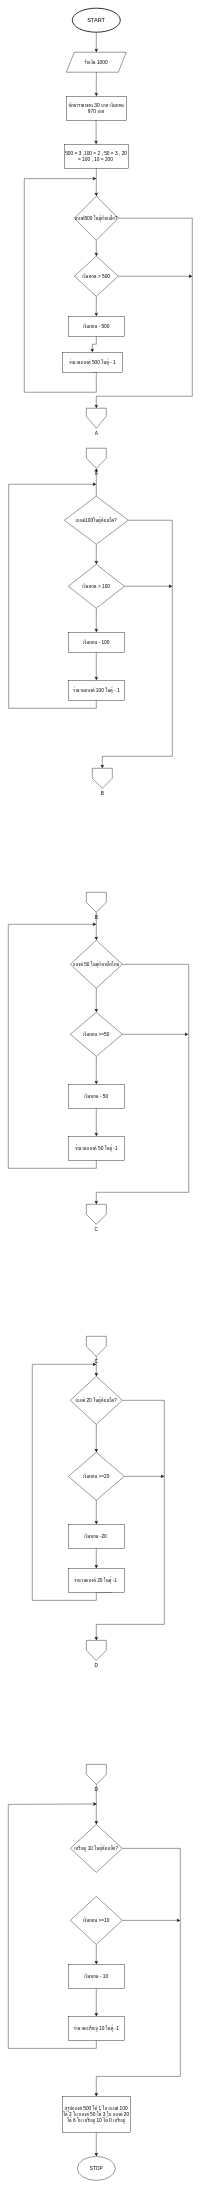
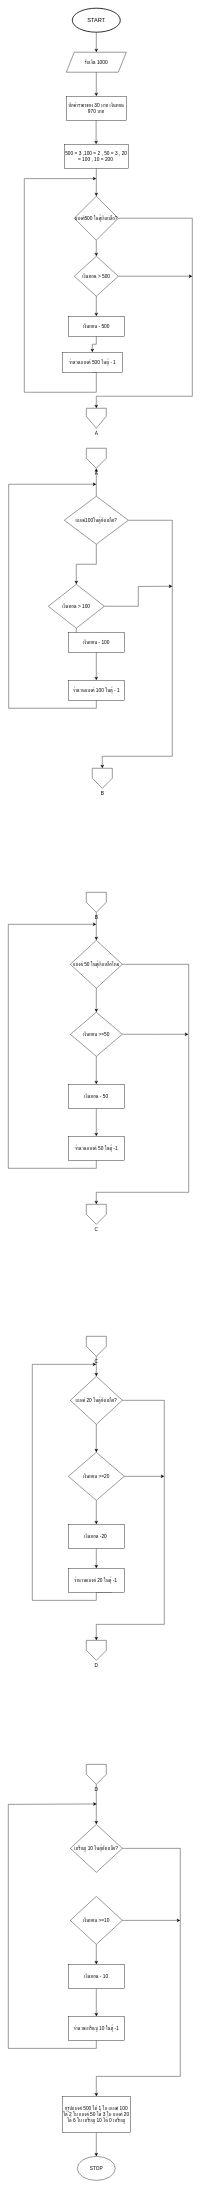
(96, 586) -> (76, 606)
